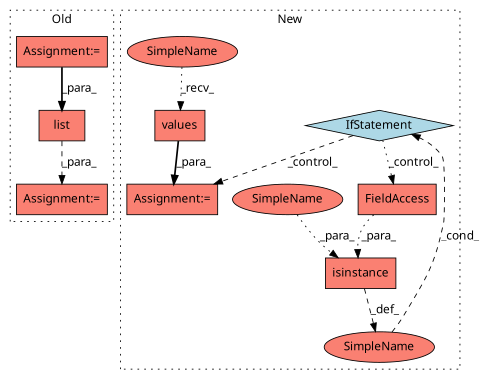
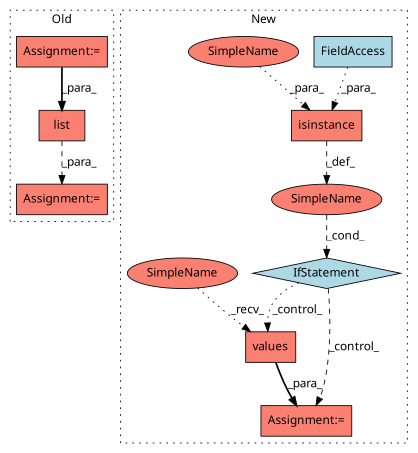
(387, 158) -> (277, 298)
(397, 199) -> (353, 52)
